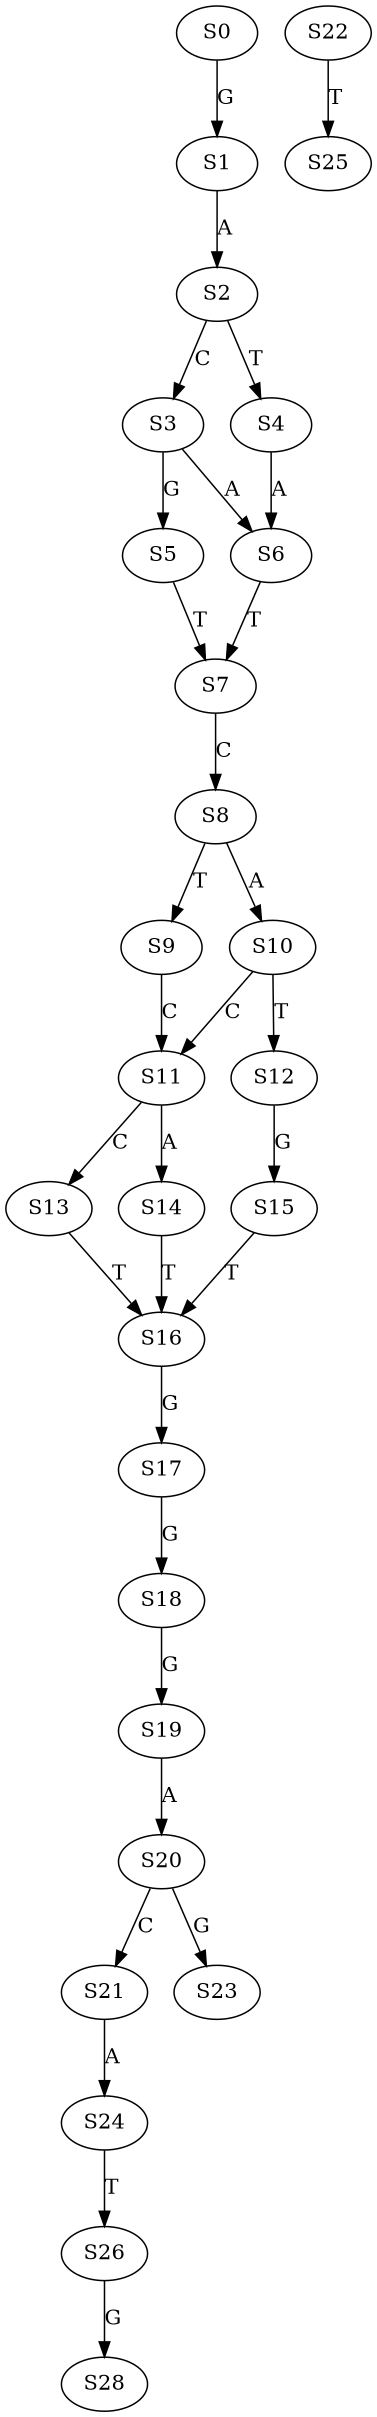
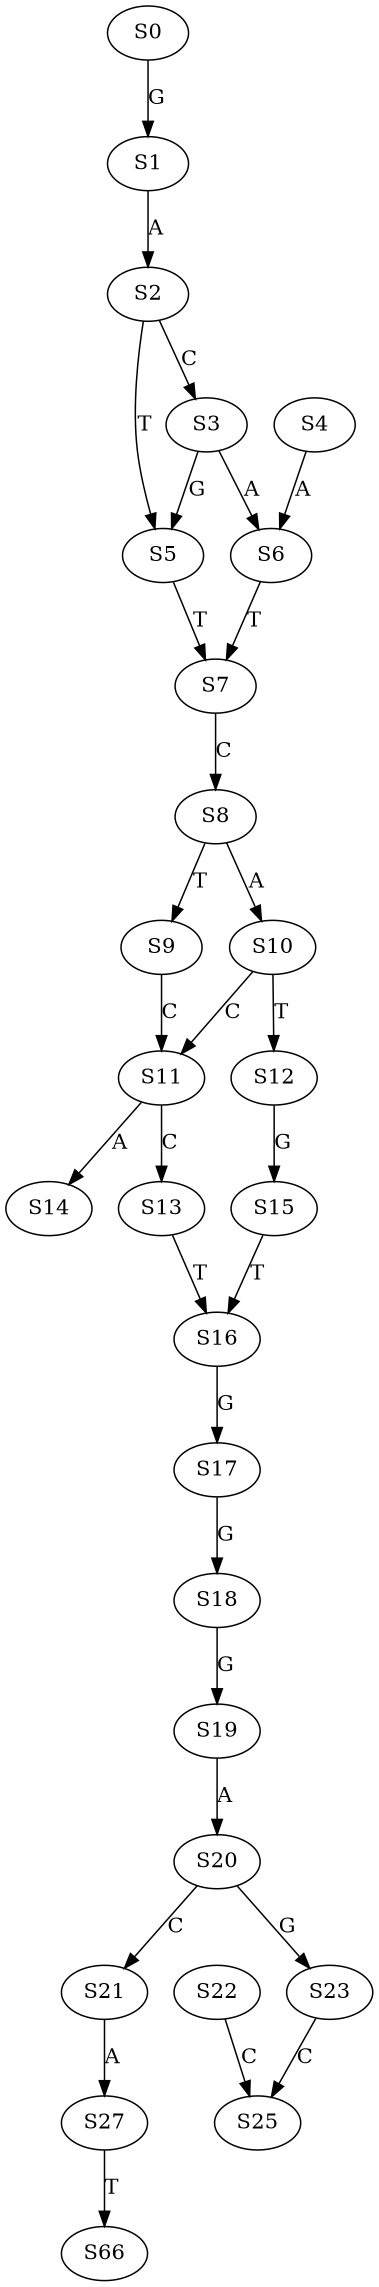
(336, 98) -> (249, 2058)
(241, 353) -> (135, 418)
(162, 1266) -> none
none -> (297, 2051)
(104, 2123) -> (104, 2123)
(104, 2254) -> (104, 2254)
(104, 2384) -> none
